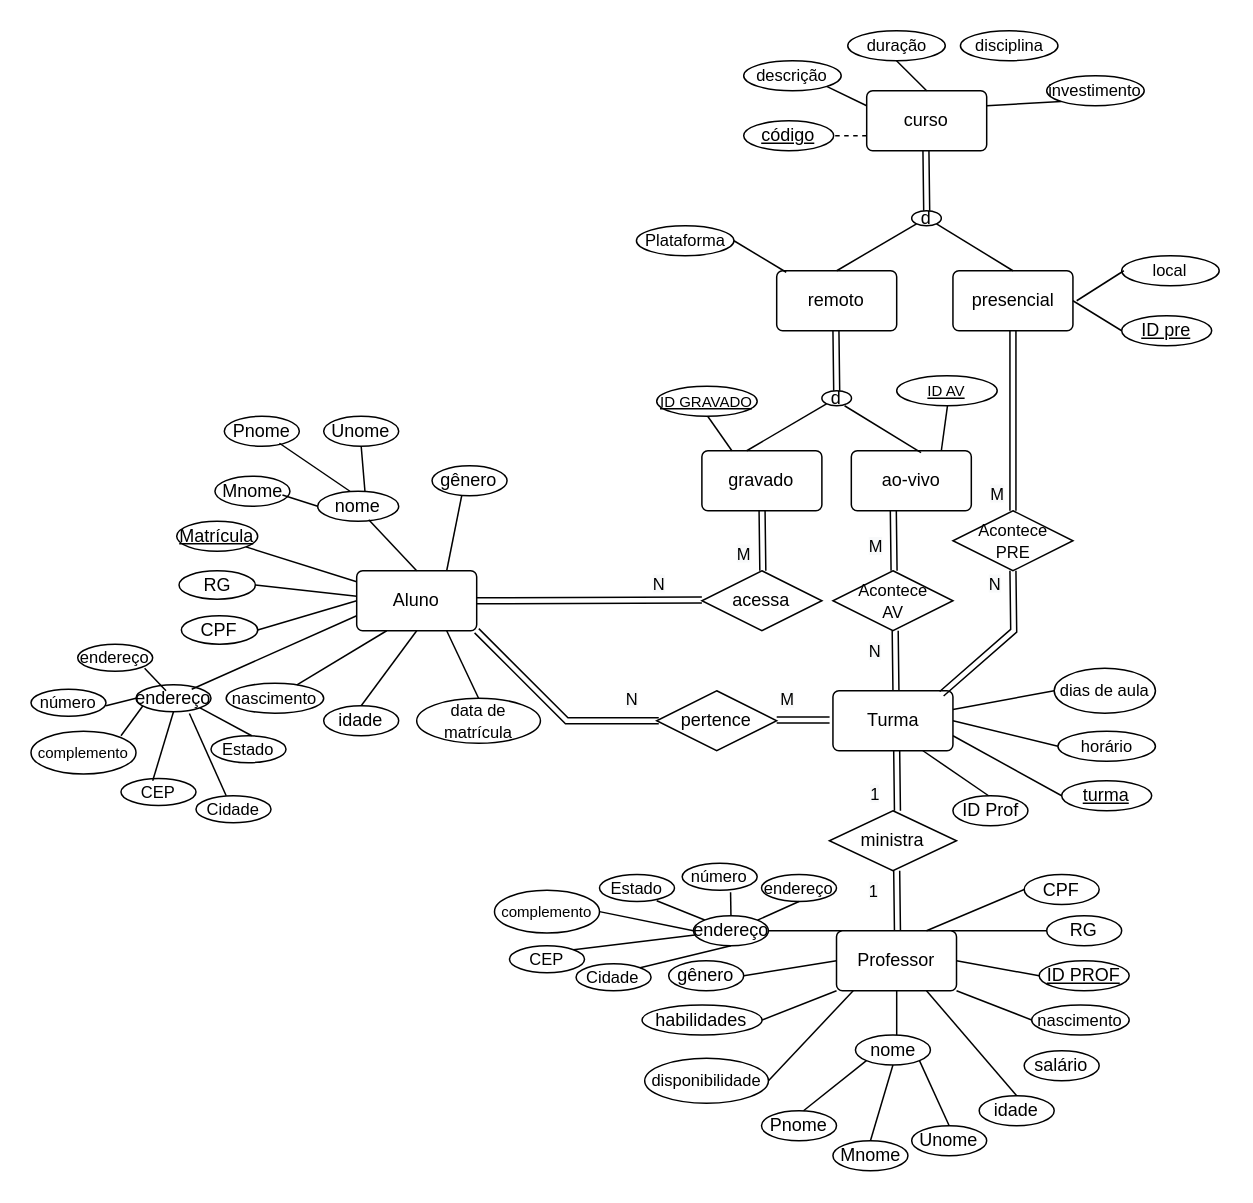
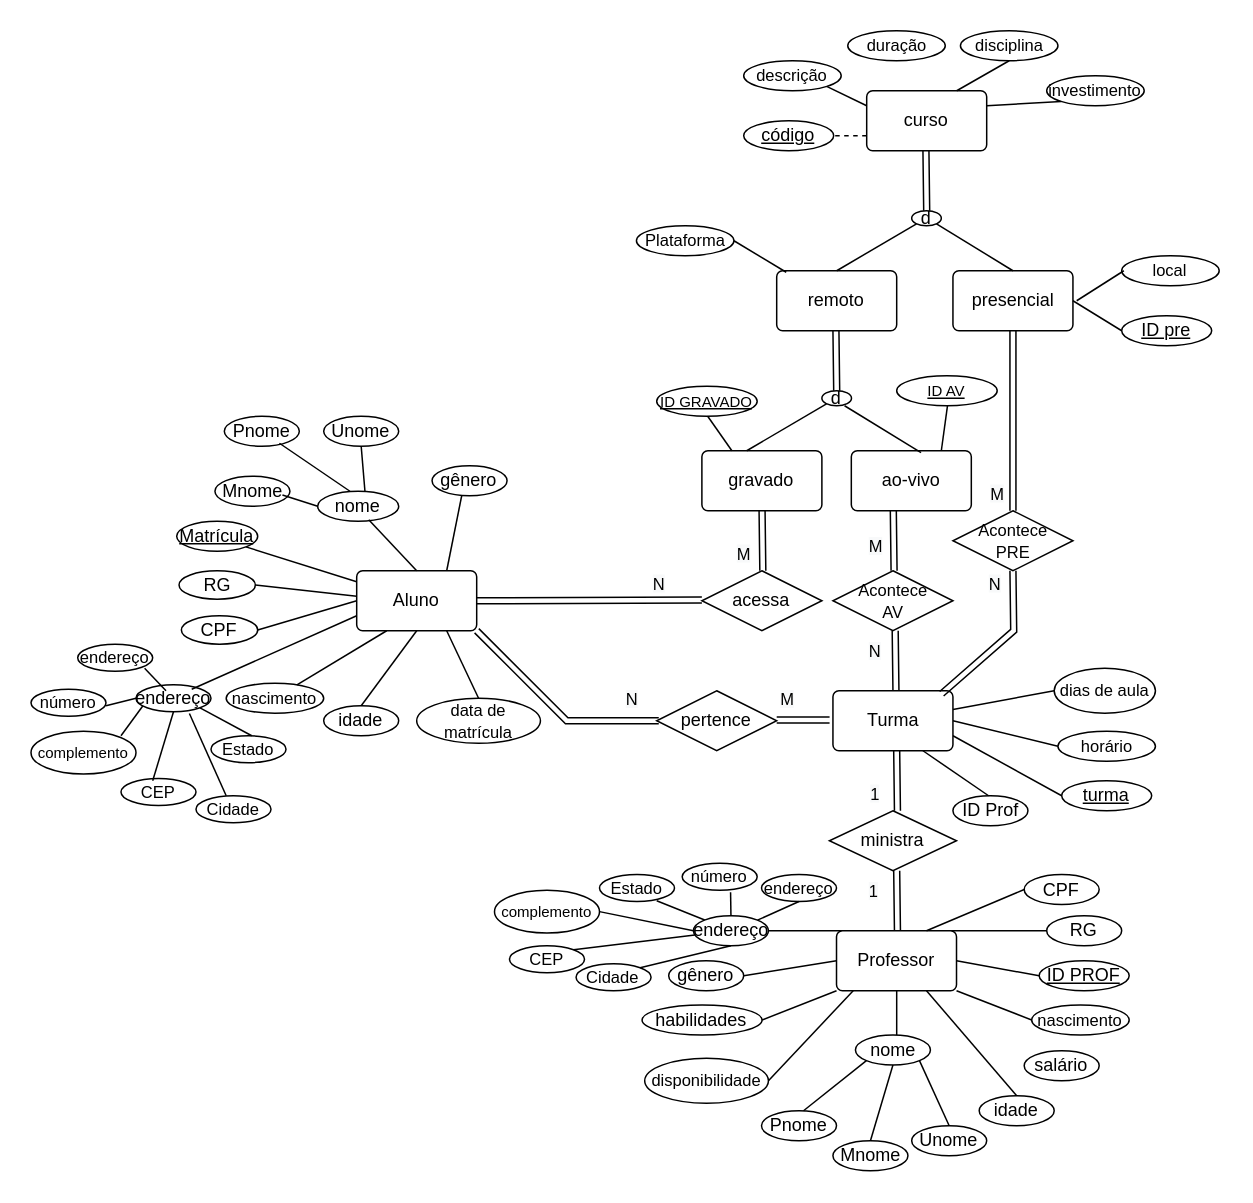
(911, 76) -> none
none -> (983, 76)
